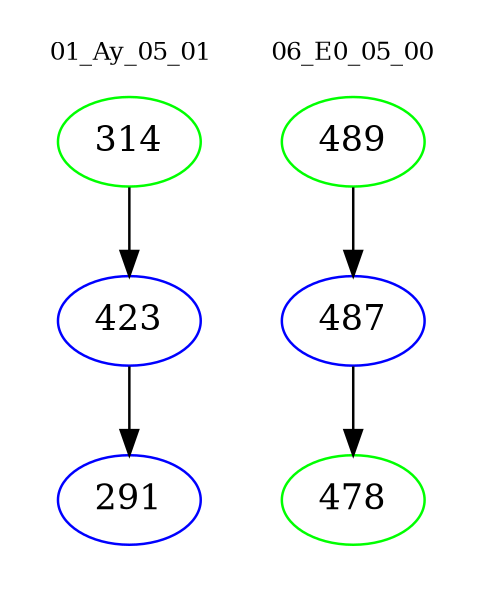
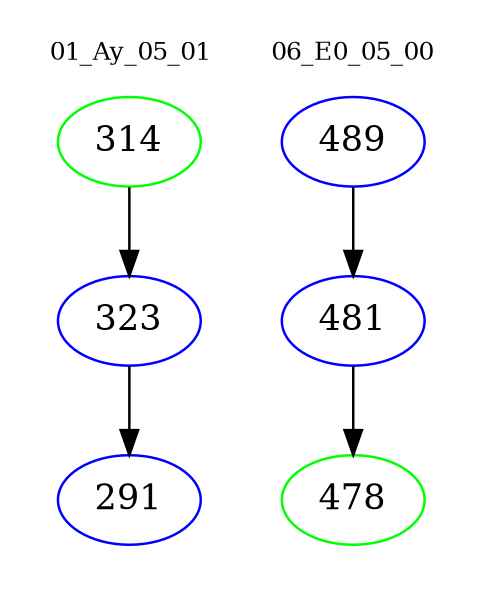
(353, 142) -> (353, 142)
(129, 321) -> (129, 321)
(353, 321) -> (353, 321)
